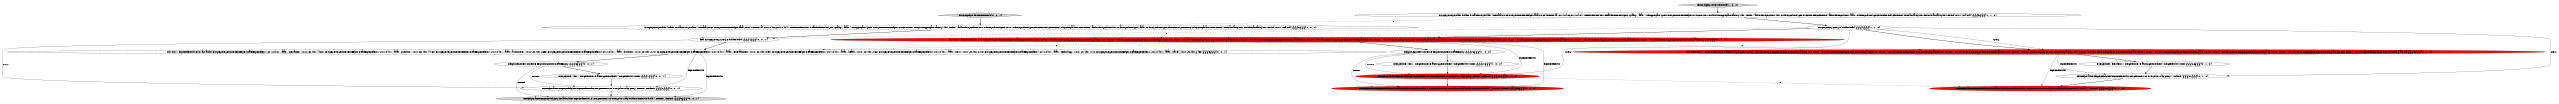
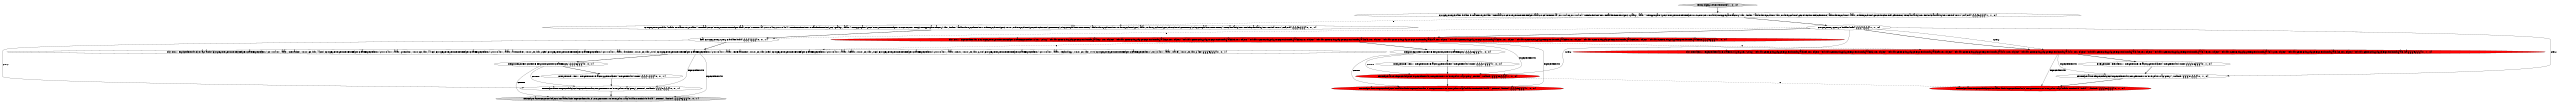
(980, 15) -> none
